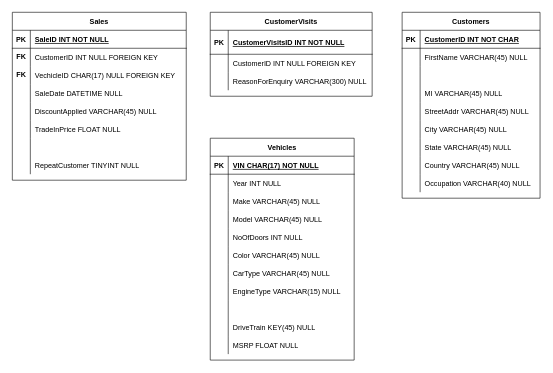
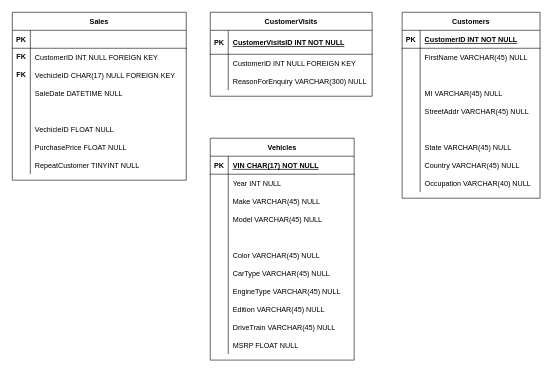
(108, 39) -> none
(468, 40) -> (468, 40)
(108, 111) -> none
(480, 129) -> none
(78, 130) -> (73, 130)
none -> (108, 147)
(291, 237) -> none
(284, 292) -> (284, 292)
none -> (291, 309)
(275, 328) -> (283, 328)
